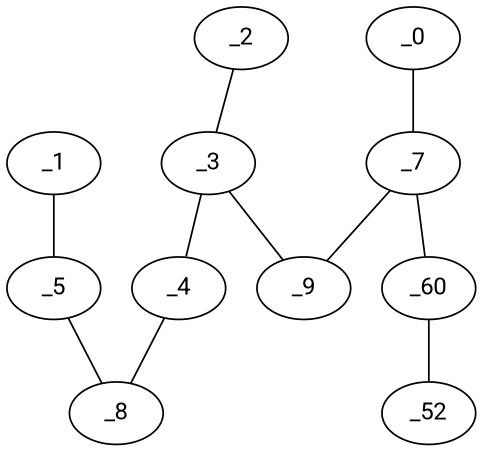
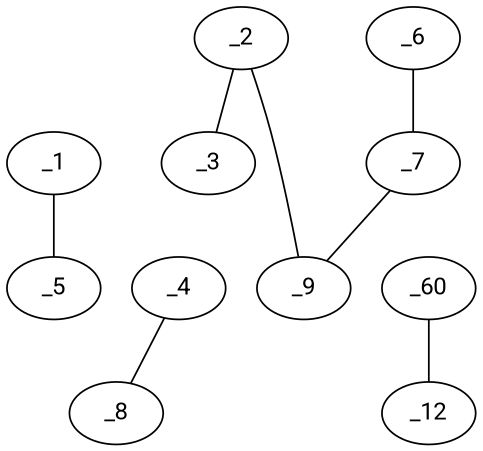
(413, 38) -> (413, 38)
(194, 225) -> none
(421, 225) -> none
(256, 226) -> (278, 162)
(85, 351) -> none
(429, 413) -> (429, 413)
